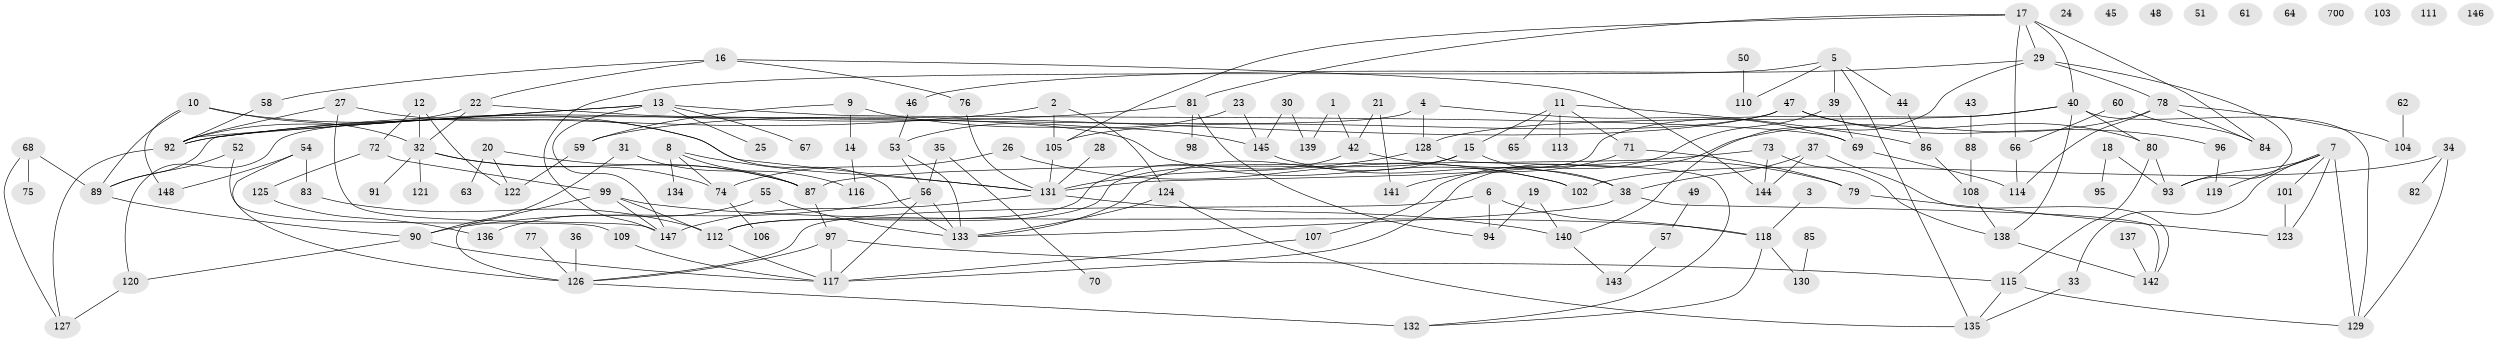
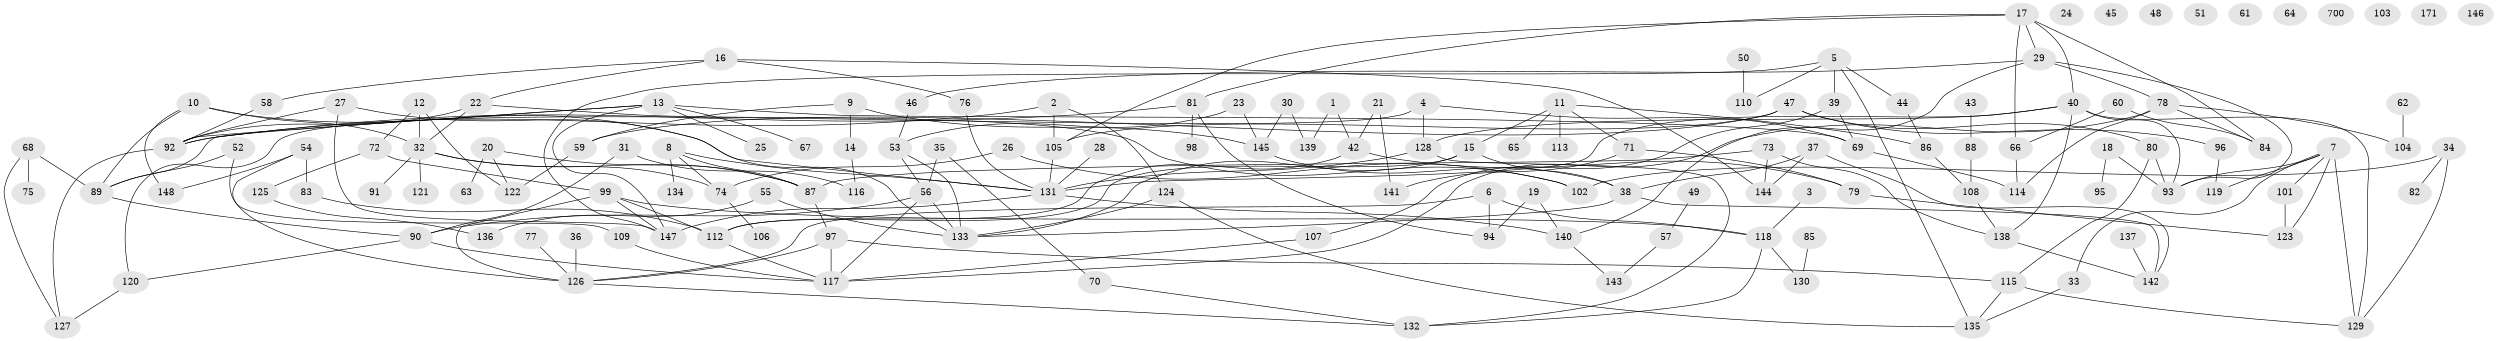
(2429, 14) -> (2429, 14)
(2113, 126) -> (2162, 126)
none -> (1253, 305)
